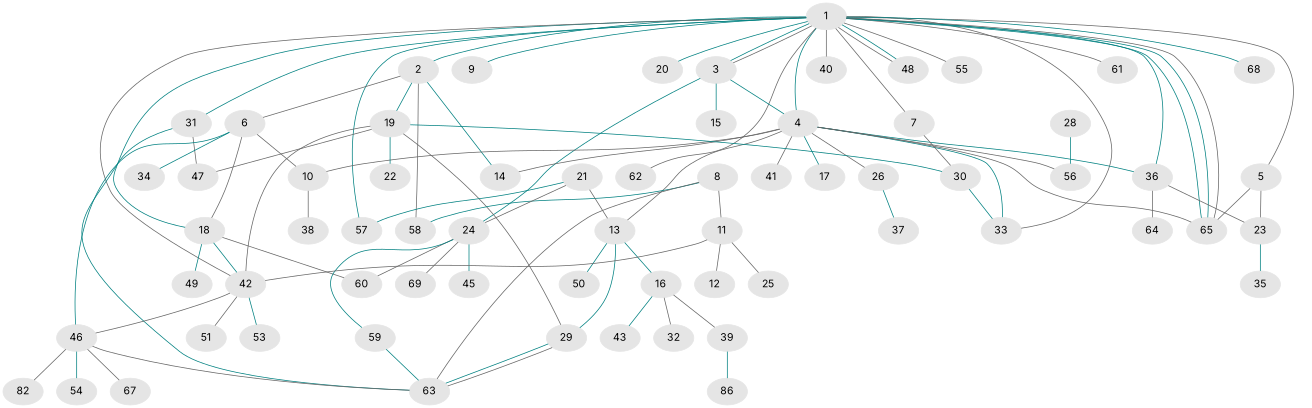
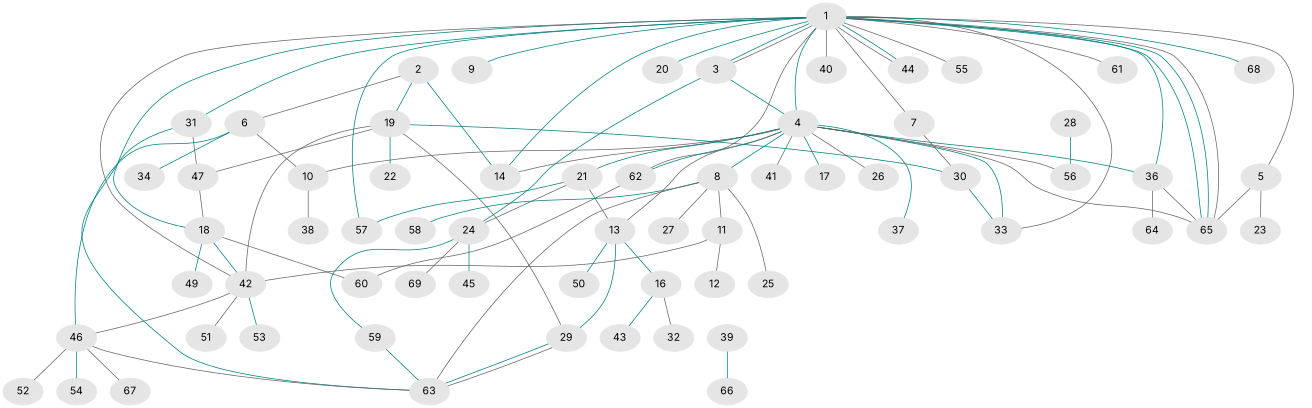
(525, 39) -> (640, 55)
(908, 70) -> (908, 70)
(716, 124) -> none
none -> (688, 146)
(418, 150) -> none
none -> (717, 150)
none -> (758, 150)
(229, 178) -> (201, 204)
(1193, 198) -> (1180, 204)
(888, 204) -> (890, 149)
none -> (669, 231)
(415, 258) -> (503, 241)
(745, 258) -> (753, 227)
(1260, 284) -> none
(694, 311) -> none
(23, 392) -> (23, 392)
(727, 392) -> (727, 392)
